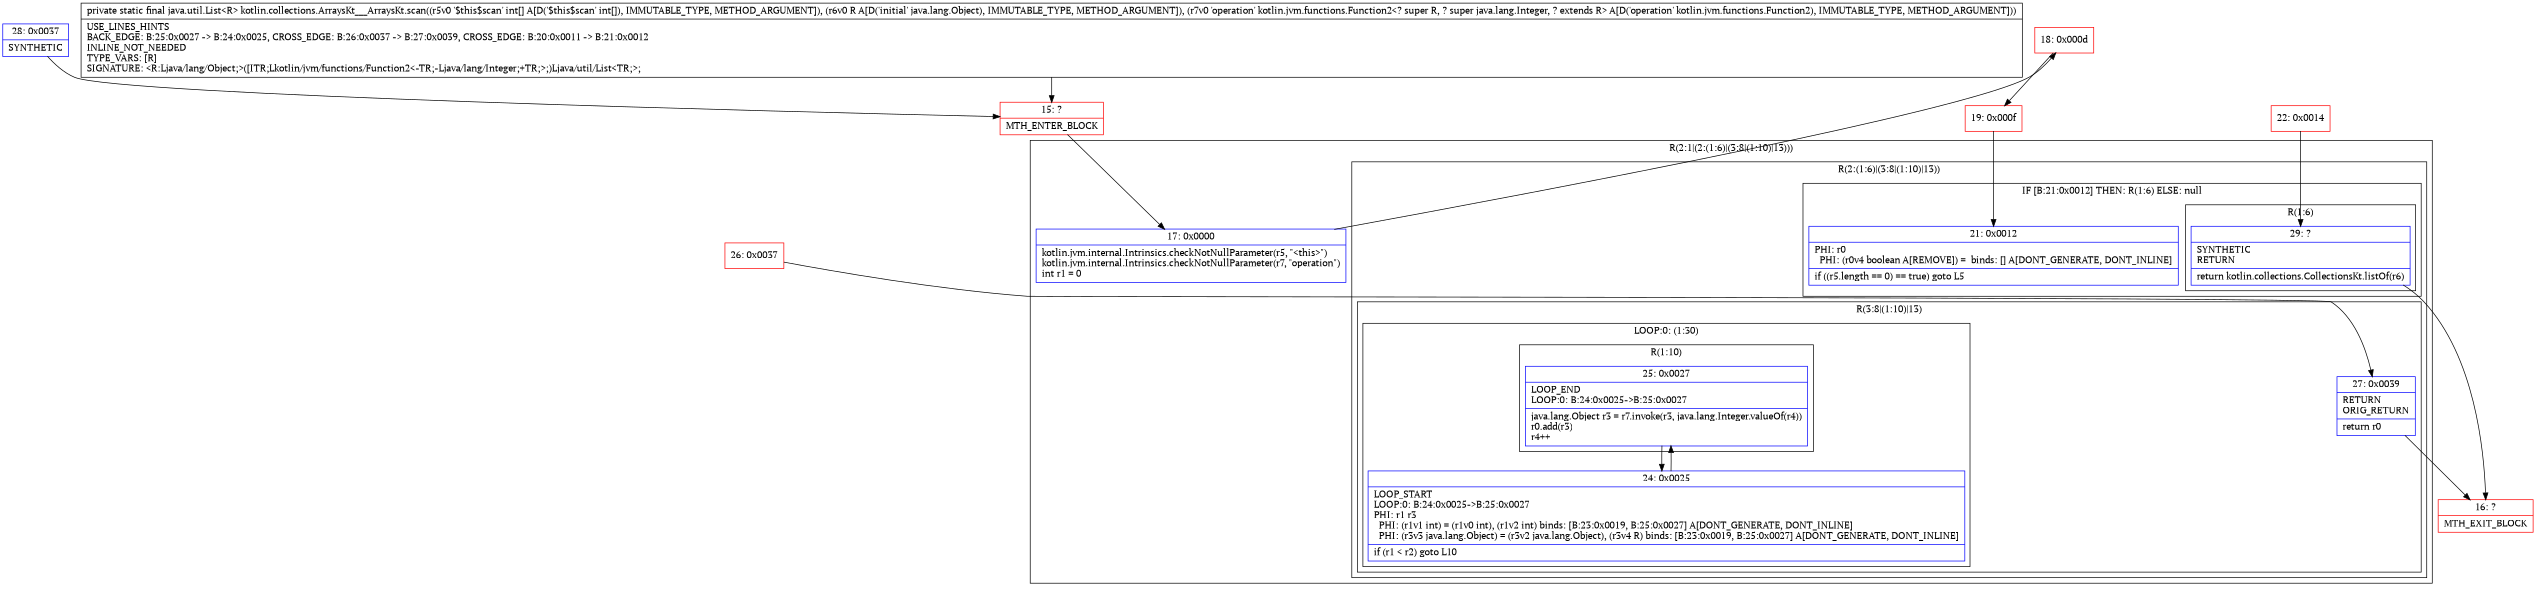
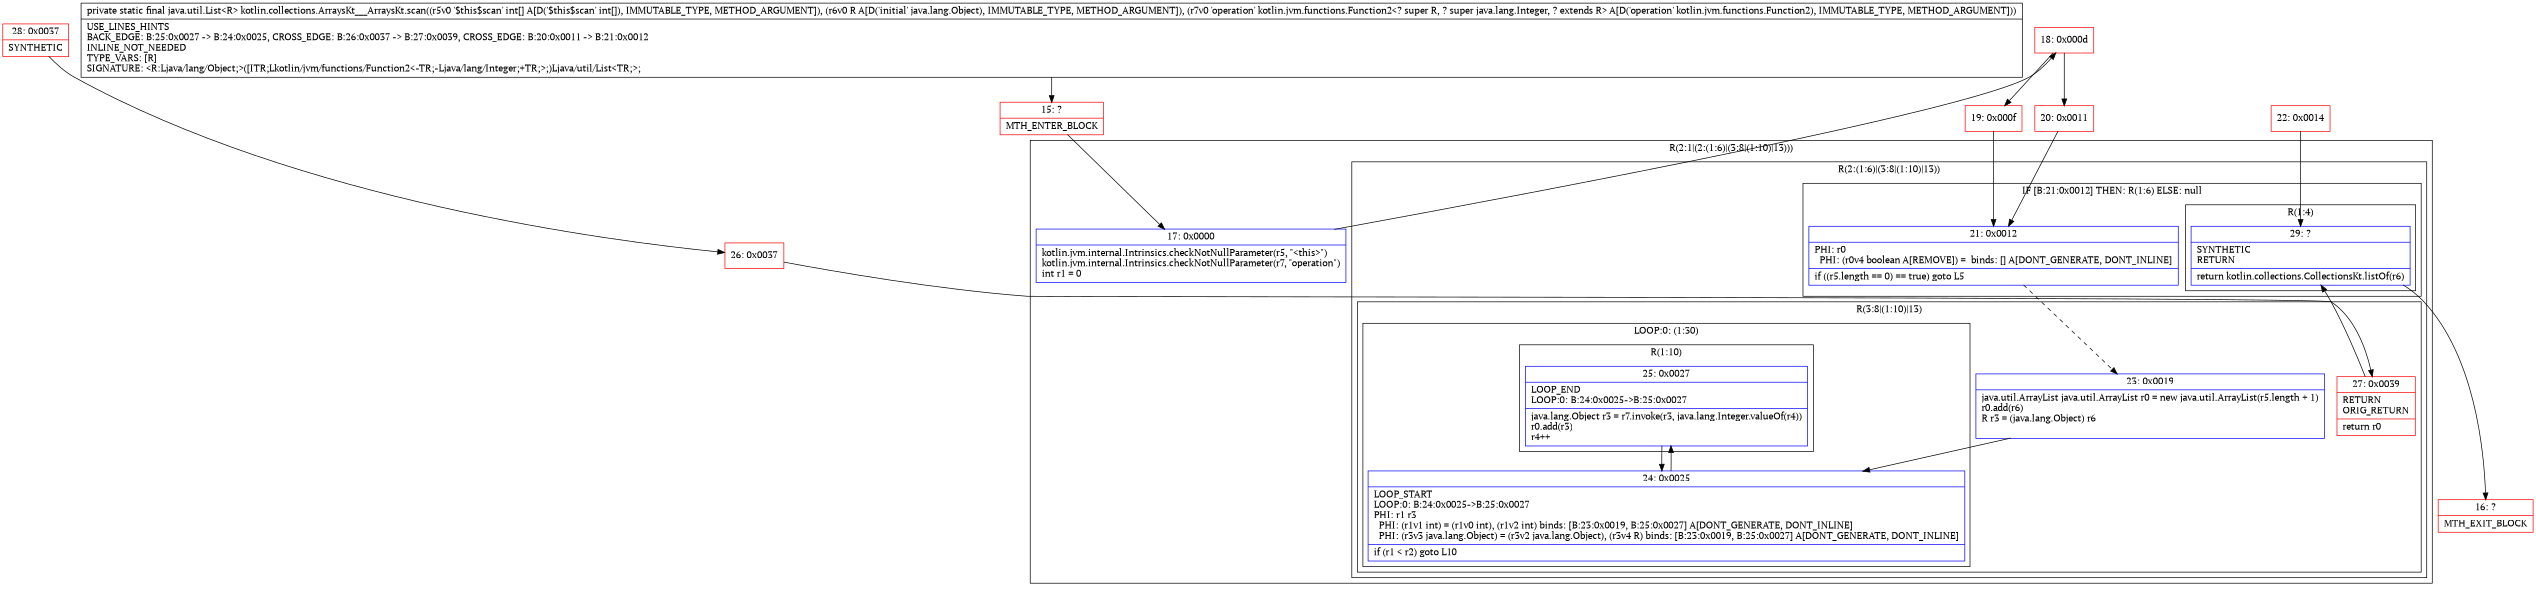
(36, 40) -> (36, 40)
(516, 103) -> (372, 190)
none -> (2064, 119)
(2301, 213) -> (2301, 213)
none -> (2150, 406)
(2376, 406) -> (2376, 406)
(2437, 467) -> (2347, 333)
